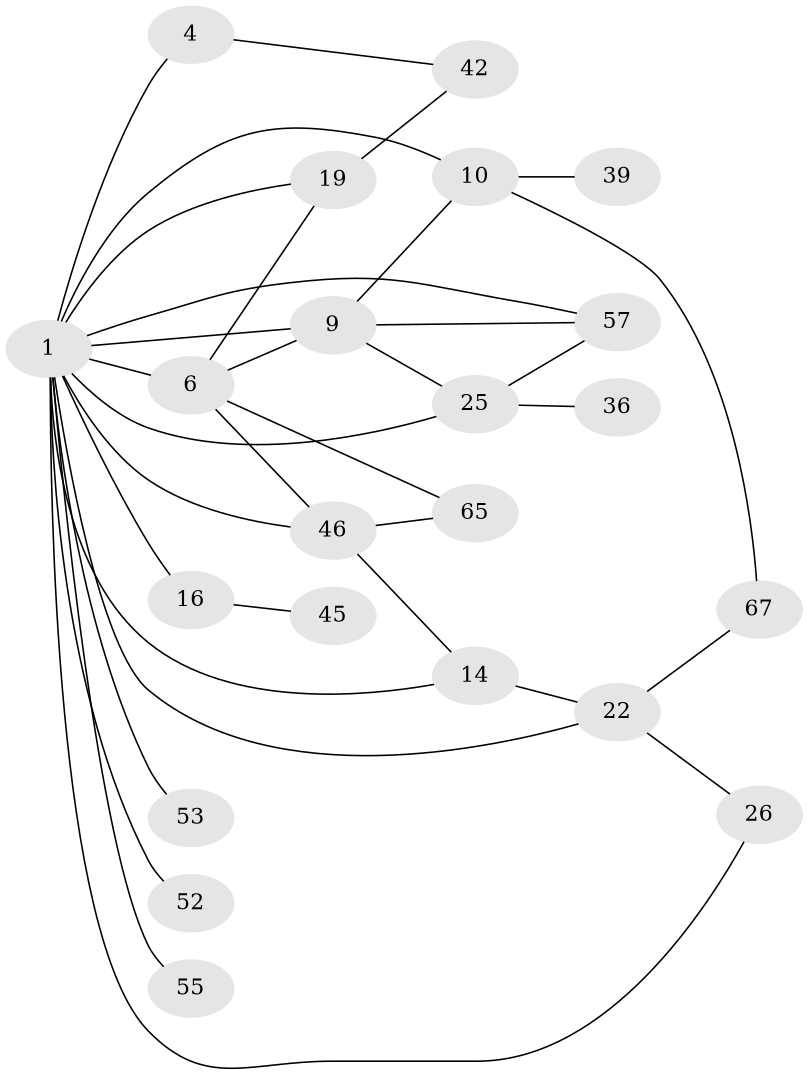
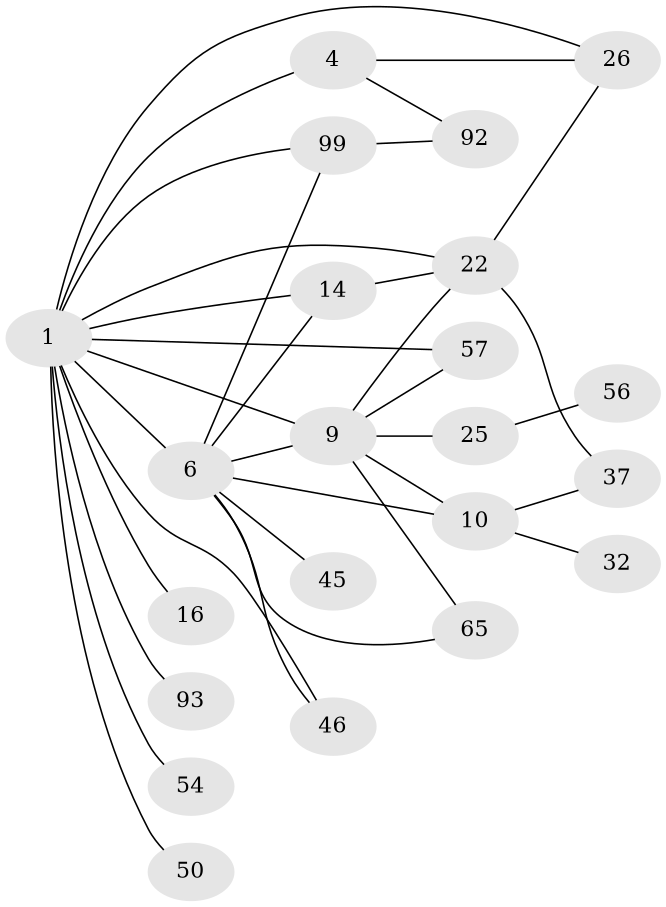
none -> (475, 60)
(475, 69) -> (475, 139)
(213, 148) -> (333, 496)
(617, 177) -> (617, 564)
(333, 180) -> (333, 146)
none -> (407, 339)
(546, 363) -> none
(617, 407) -> (617, 393)
(226, 443) -> none
(404, 522) -> (404, 533)
(404, 603) -> (262, 381)
(262, 608) -> (262, 526)
(760, 610) -> (617, 479)
(191, 818) -> (191, 701)
(191, 903) -> (191, 787)
(191, 989) -> (191, 872)
